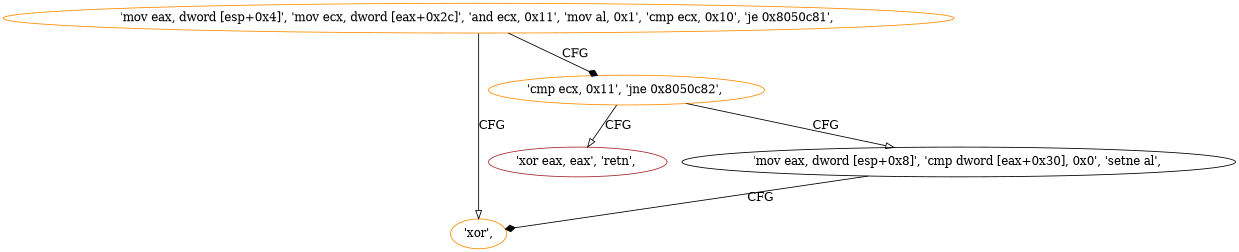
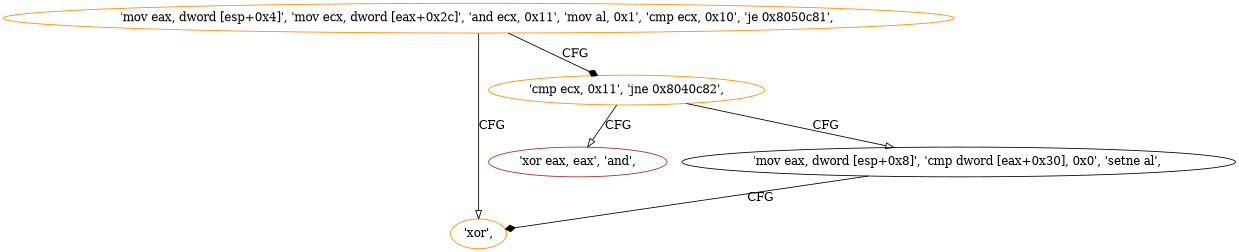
(627, 90) -> (627, 90)
(578, 162) -> (578, 162)
